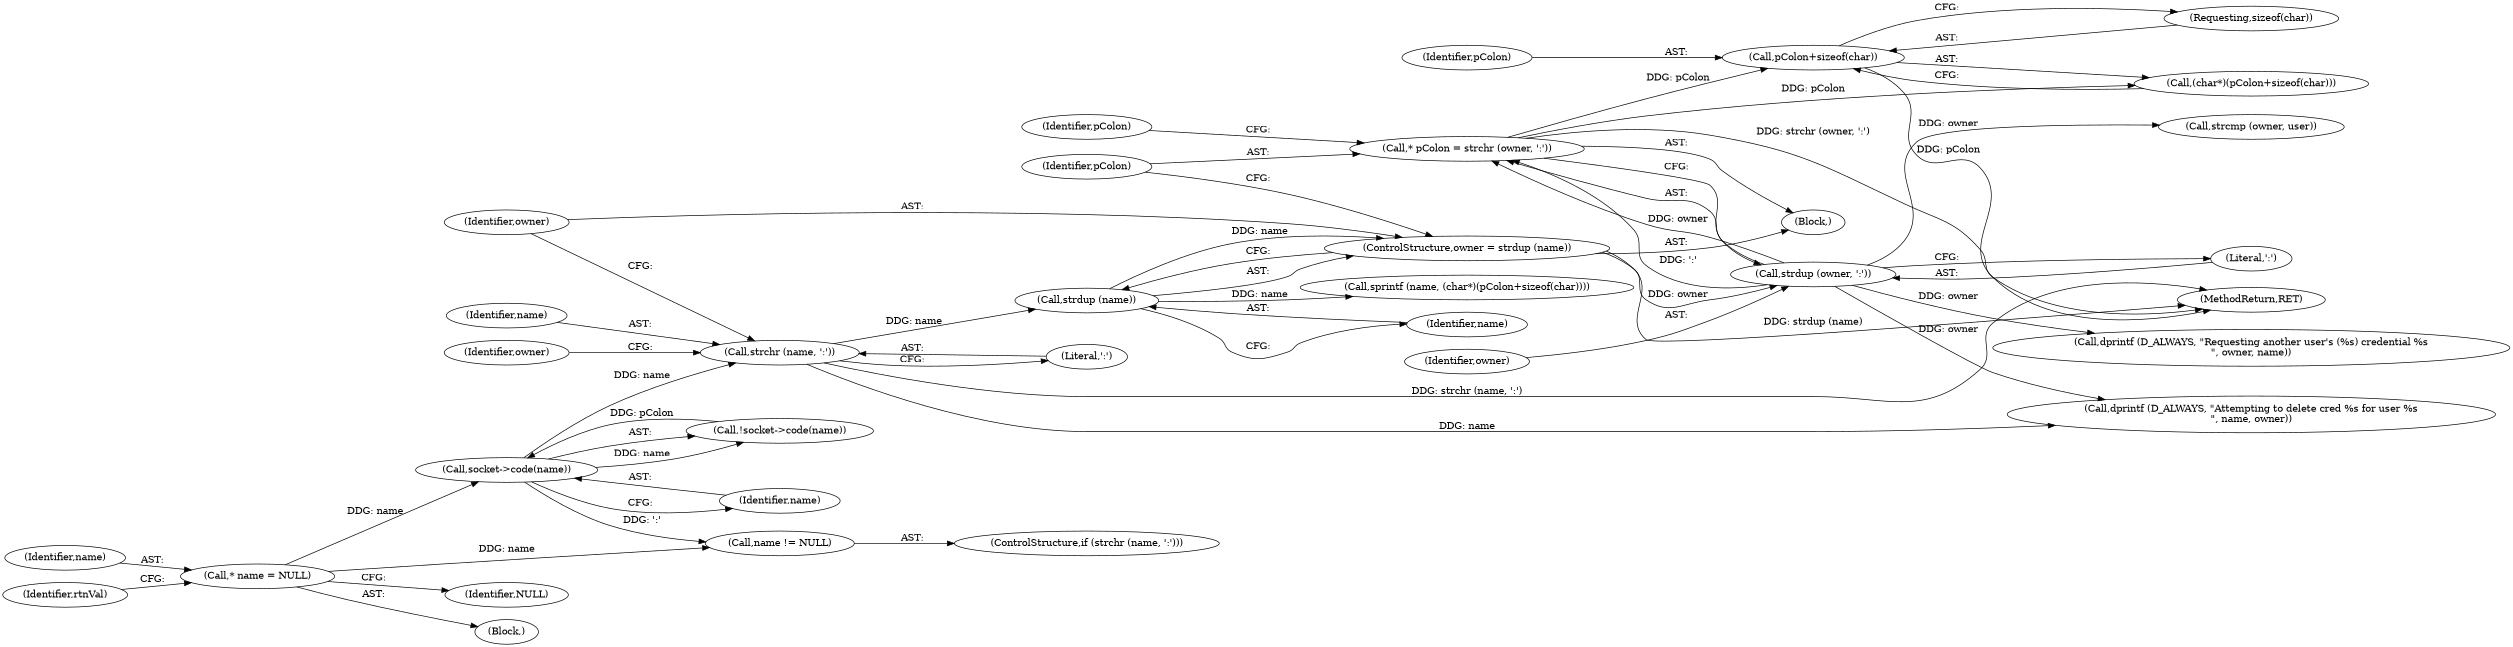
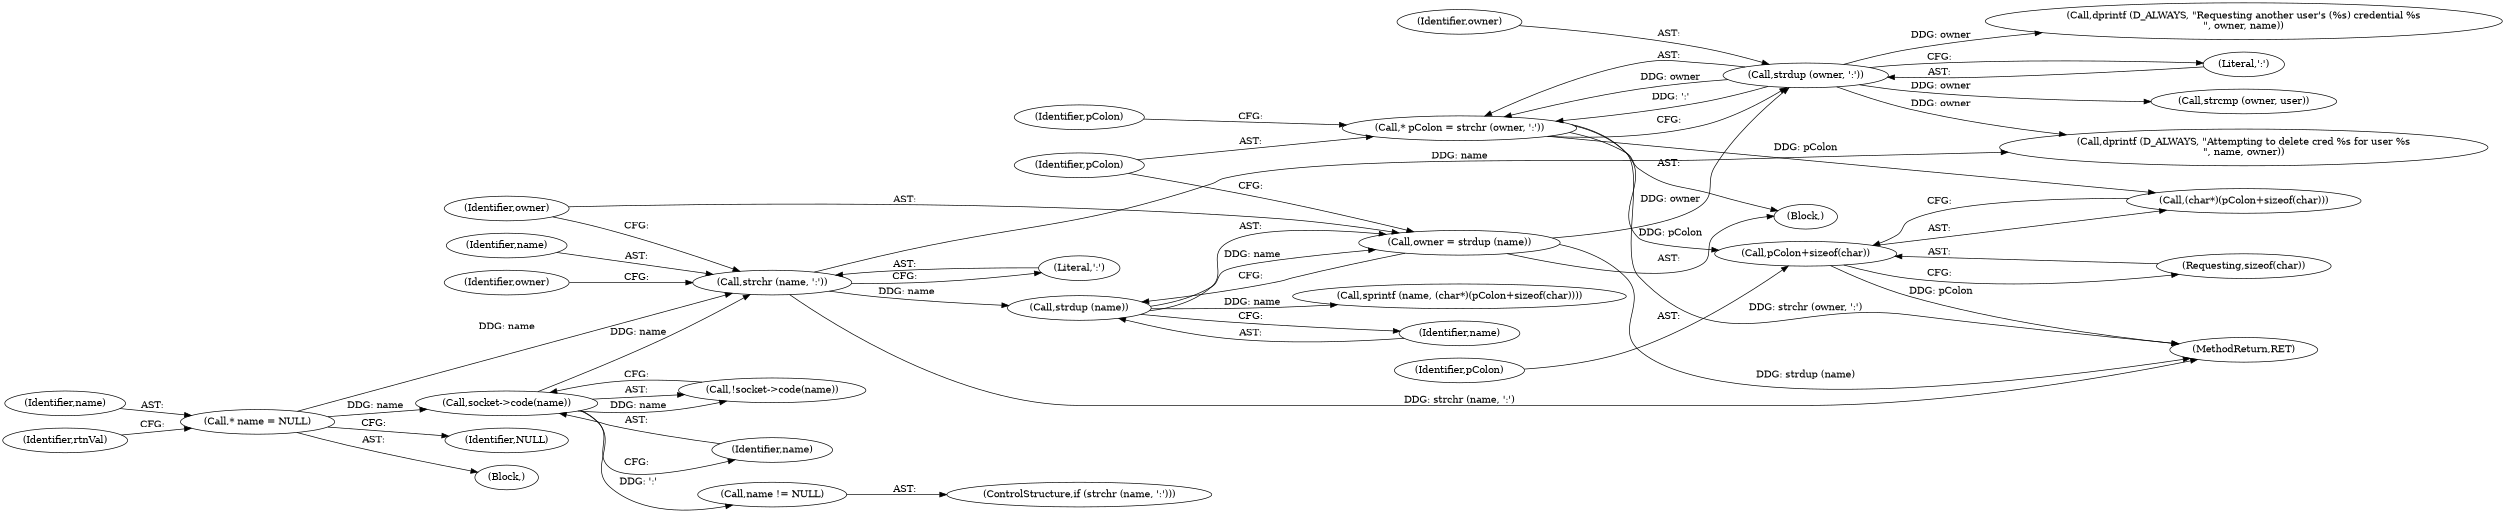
(1467, 248) -> (1459, 243)
(642, 413) -> (638, 375)
(516, 559) -> (511, 353)
